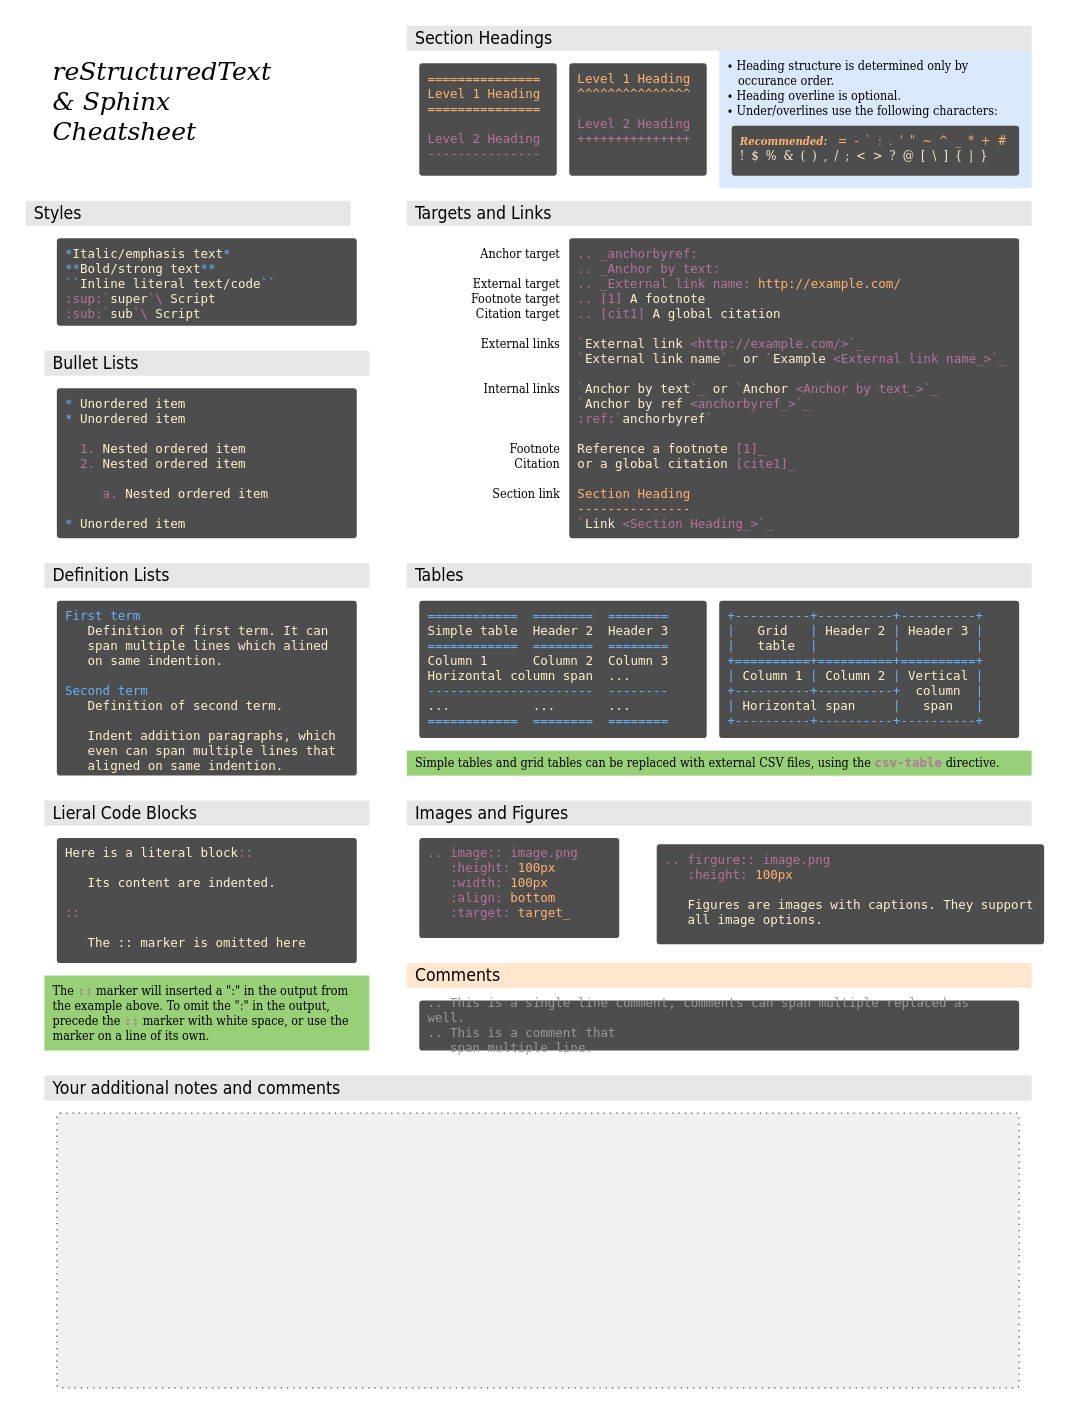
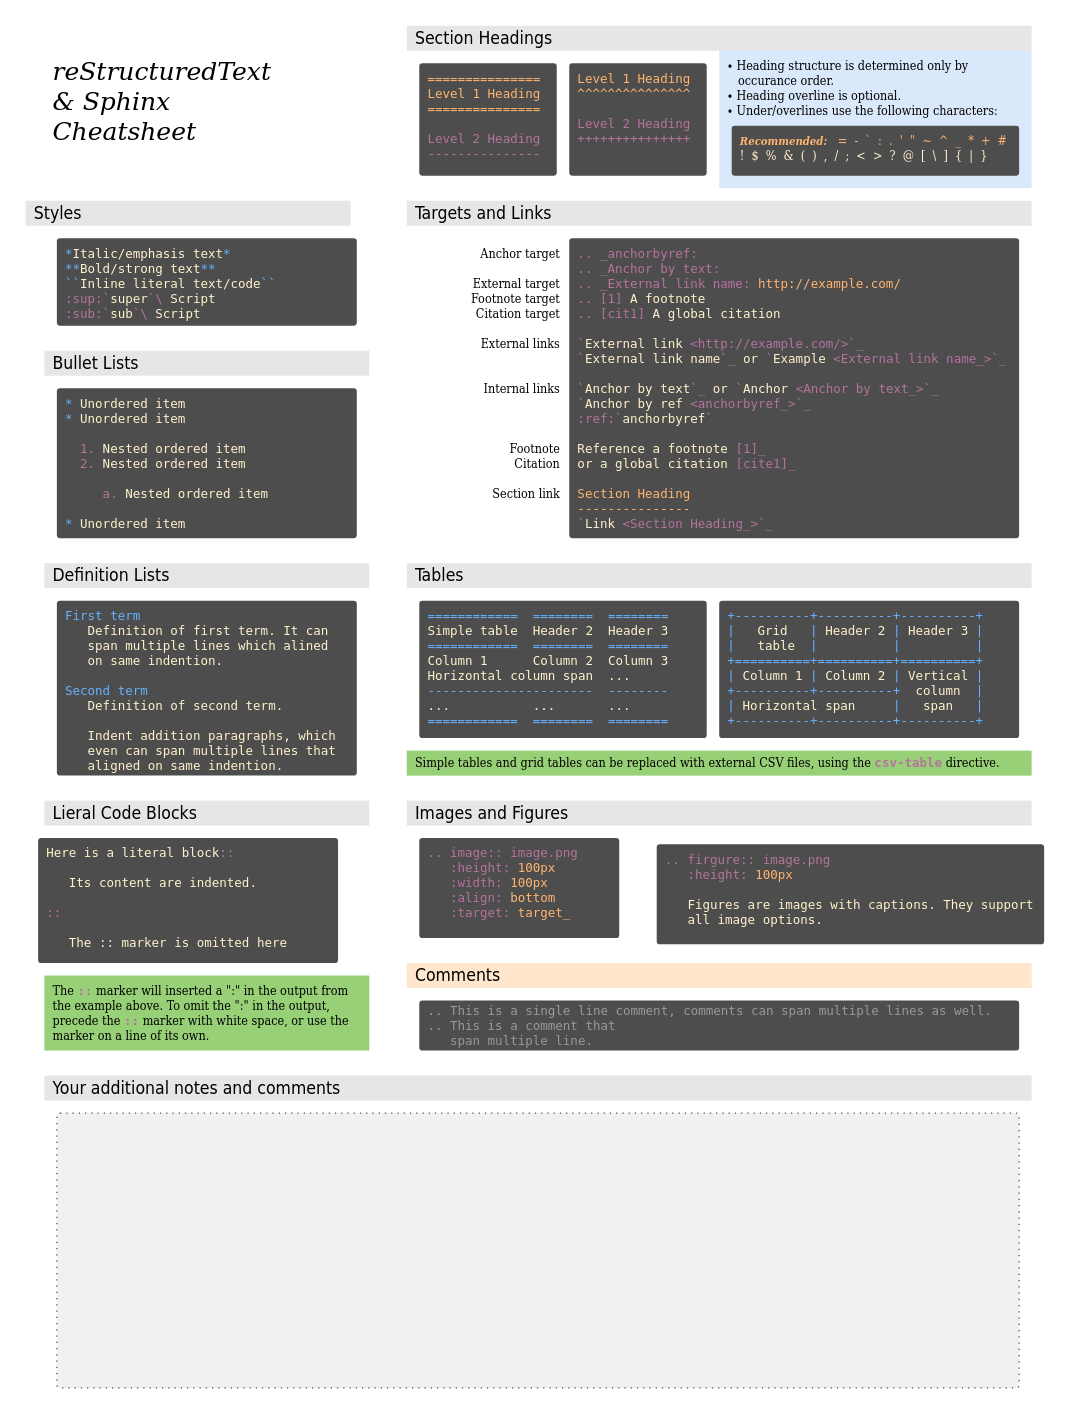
(207, 901) -> (188, 901)
(654, 1026) -> (642, 1026)
